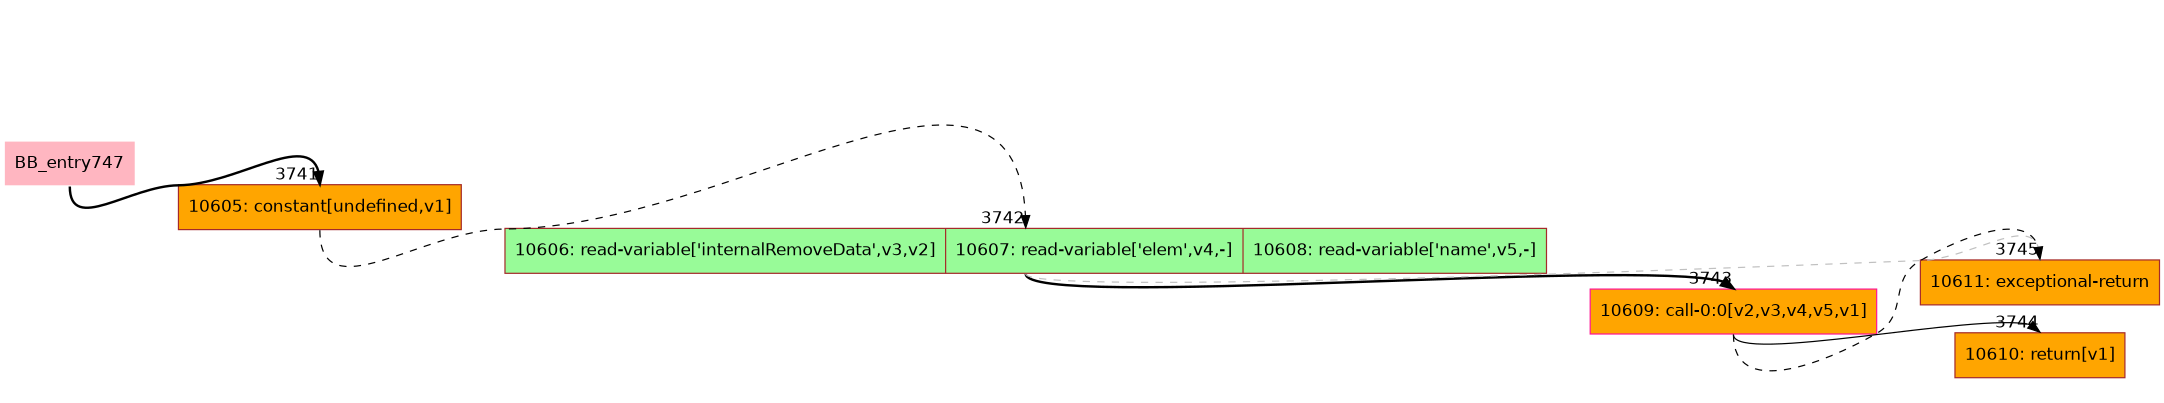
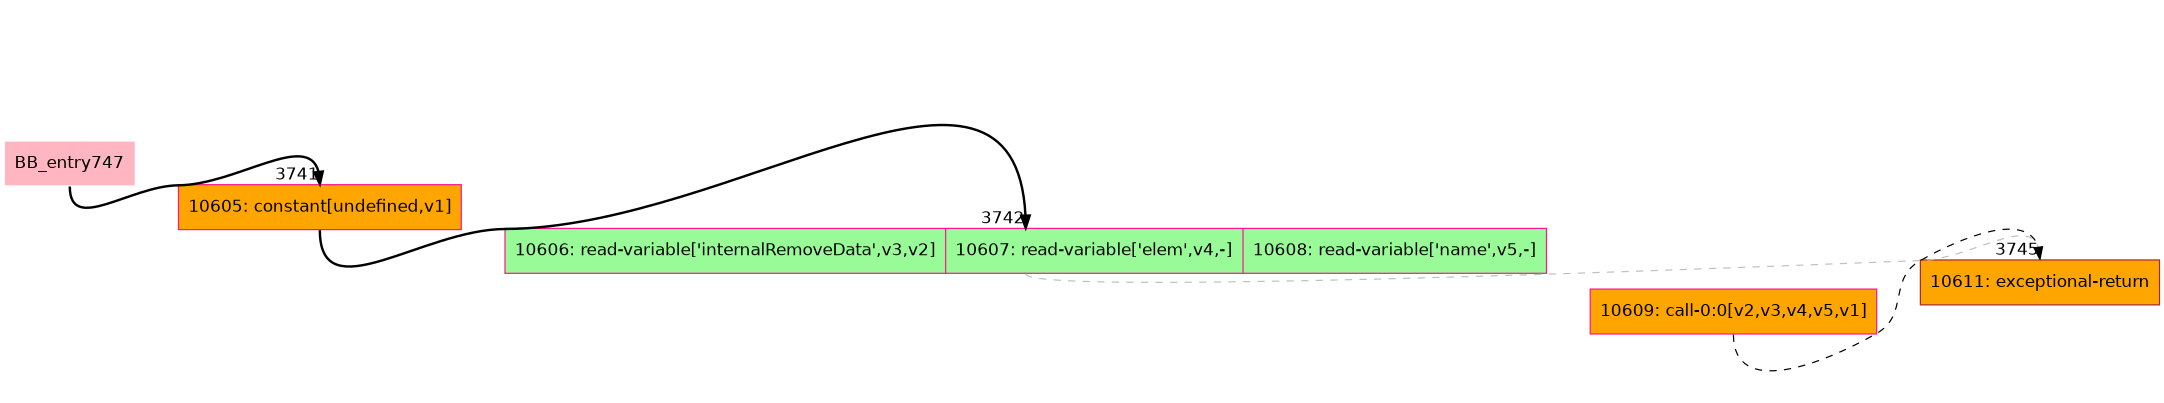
(689, 194) -> (689, 194)
(320, 207) -> (320, 207)
(1026, 251) -> (1026, 251)
(1374, 281) -> none
(2040, 355) -> none
